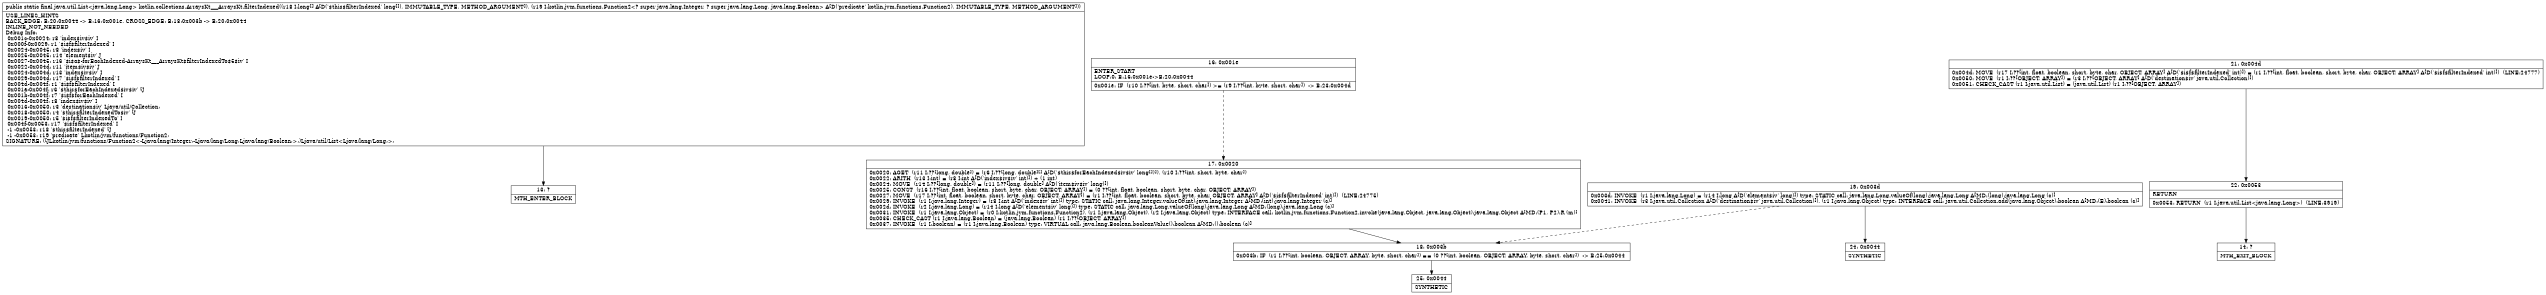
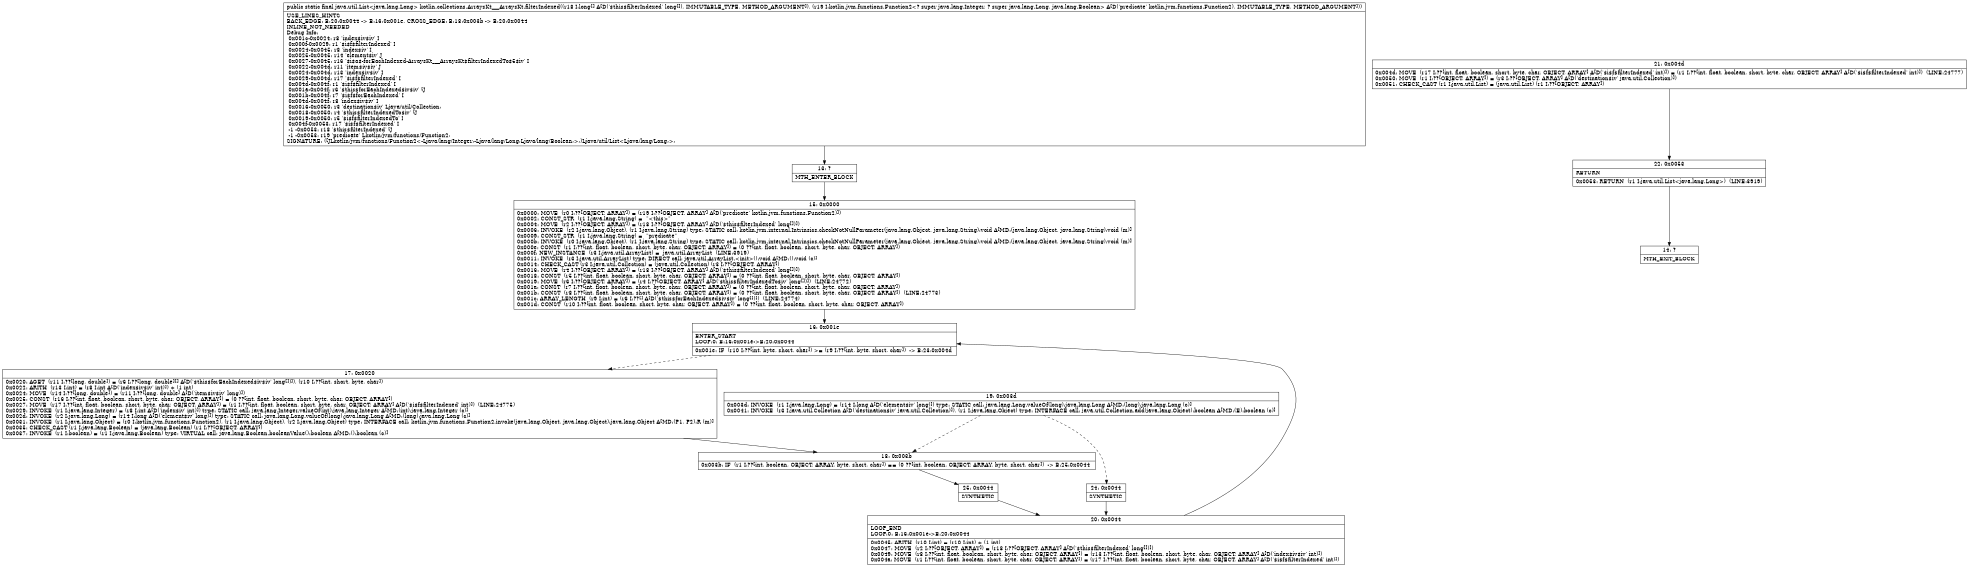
(1865, 223) -> (1085, 439)
none -> (824, 255)
none -> (1106, 540)
